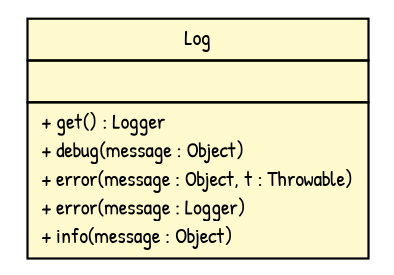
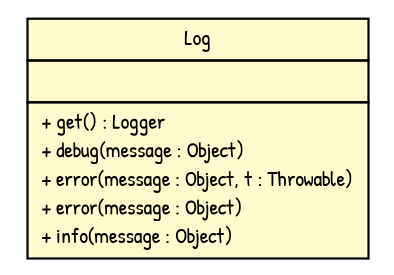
(144, 208) -> (143, 208)
